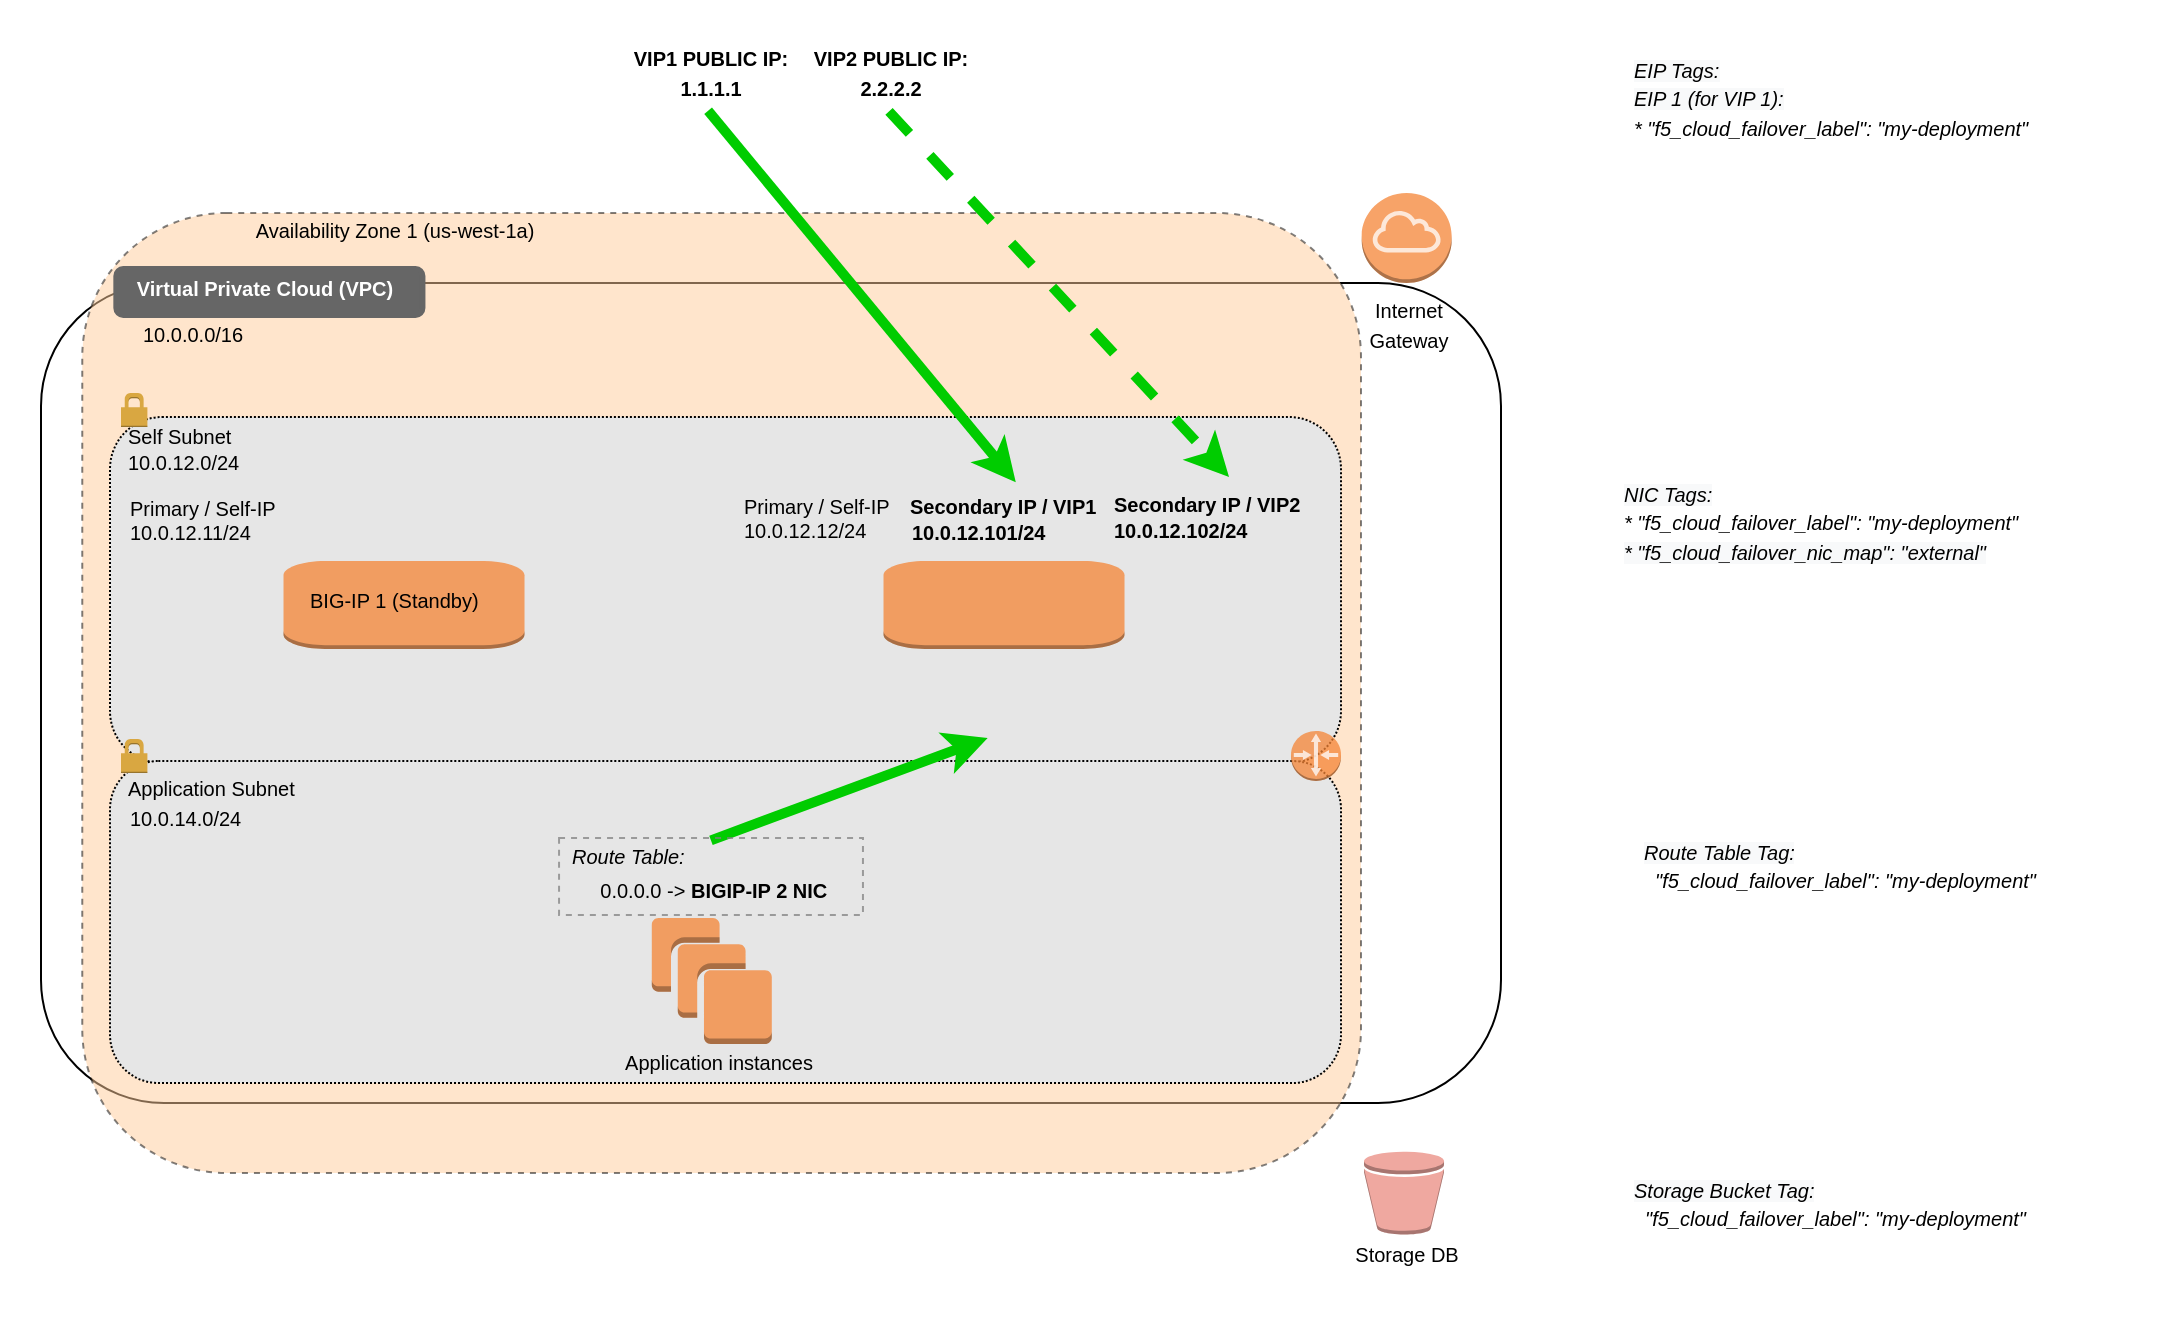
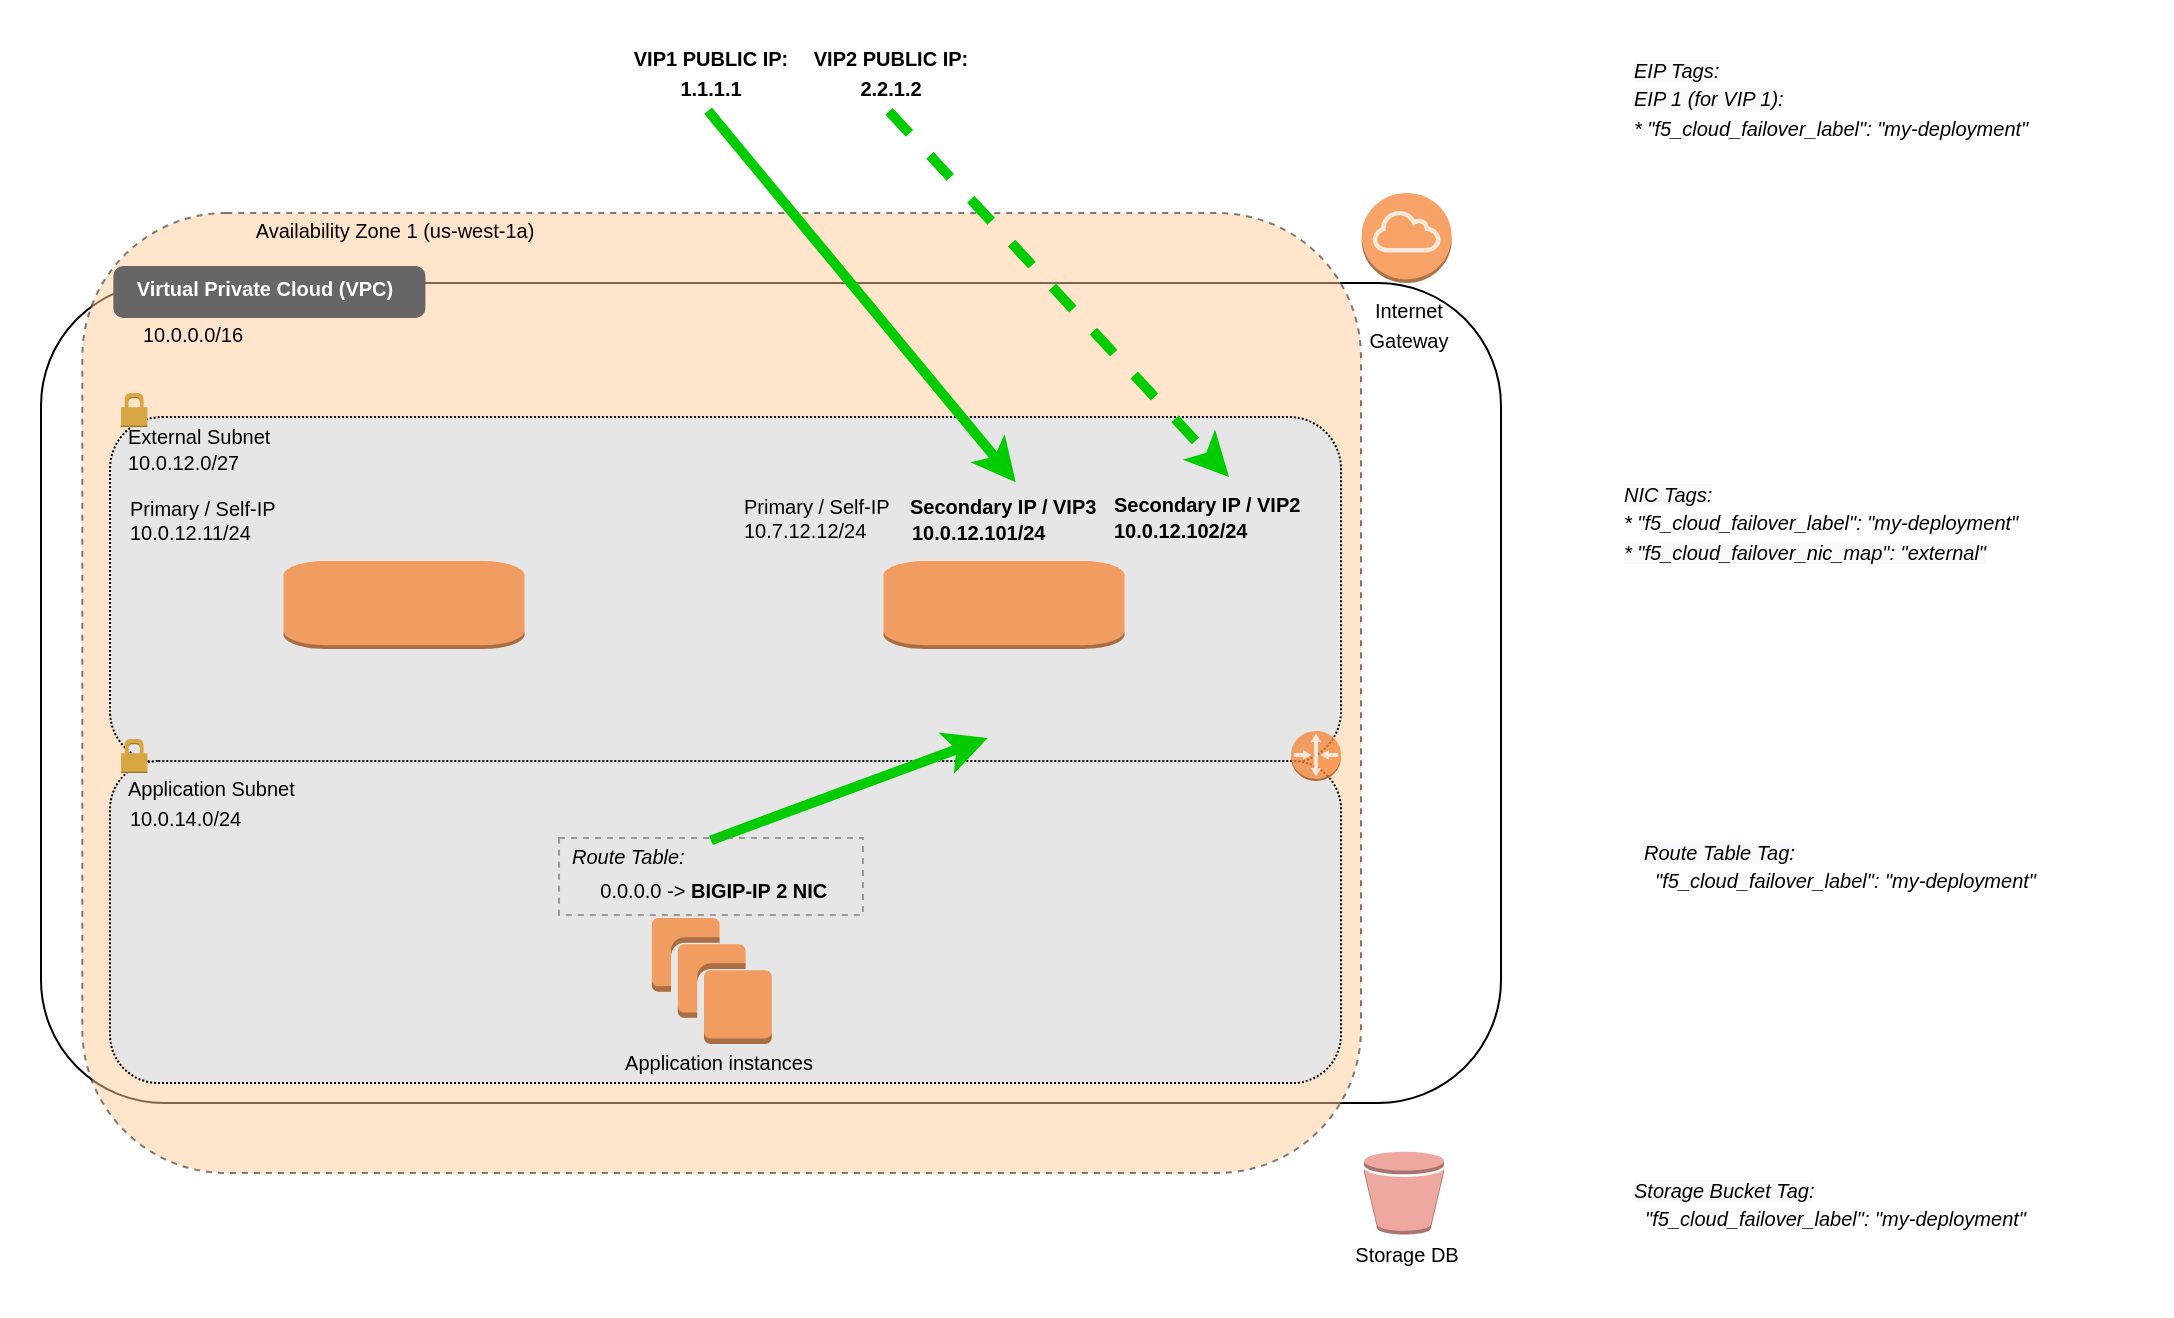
(892, 73) -> (892, 73)
(197, 437) -> (224, 437)
(200, 463) -> (200, 463)
(1029, 507) -> (1029, 507)
(823, 531) -> (823, 531)
(407, 601) -> none
